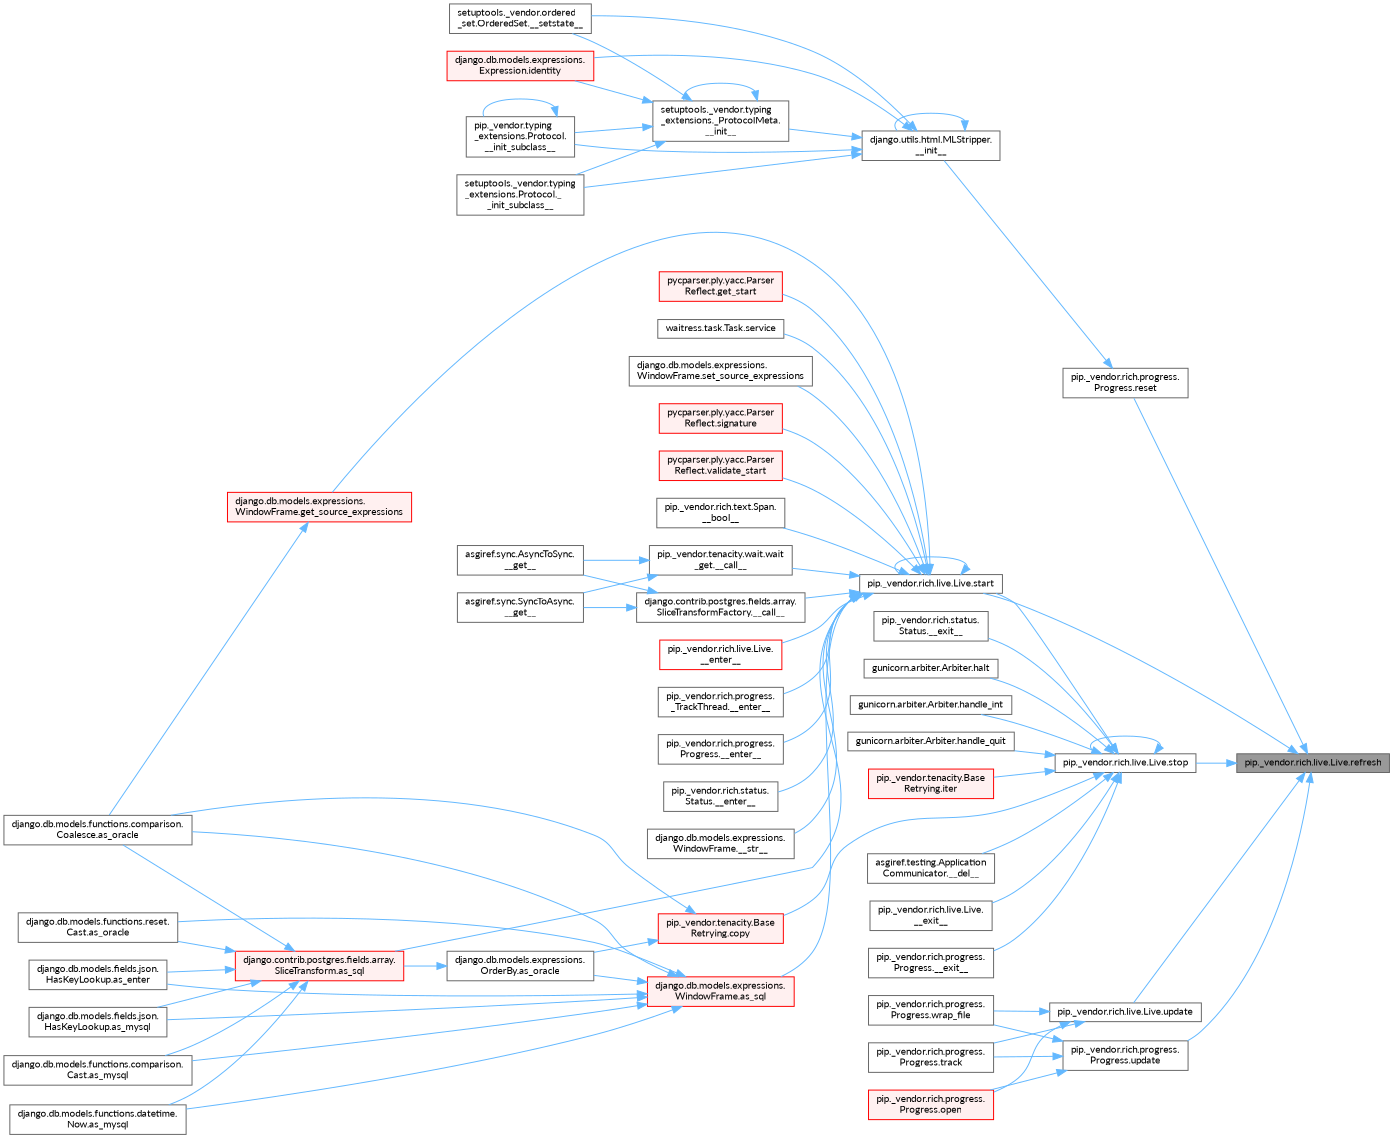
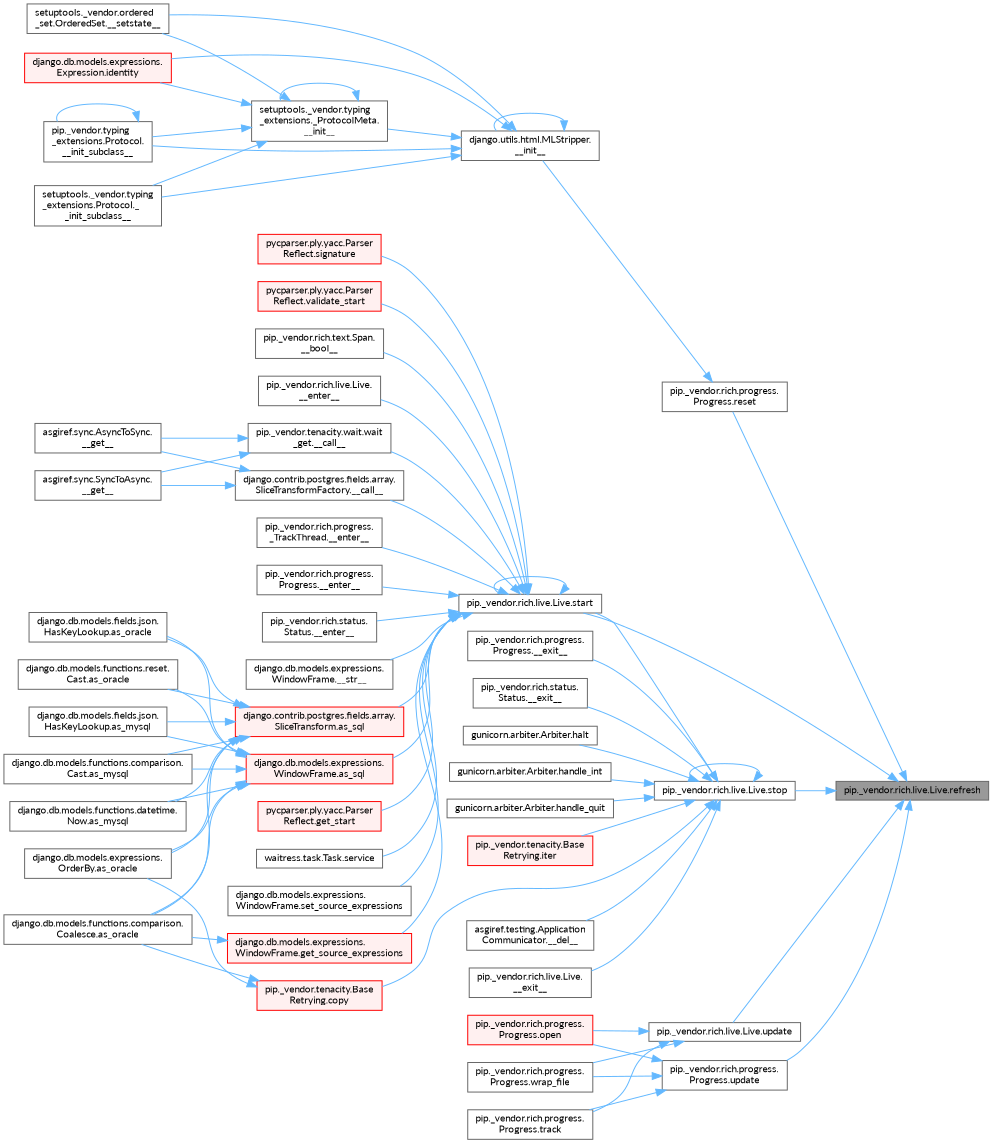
(721, 655) -> (320, 391)
(420, 966) -> (209, 802)
(98, 975) -> (98, 627)
